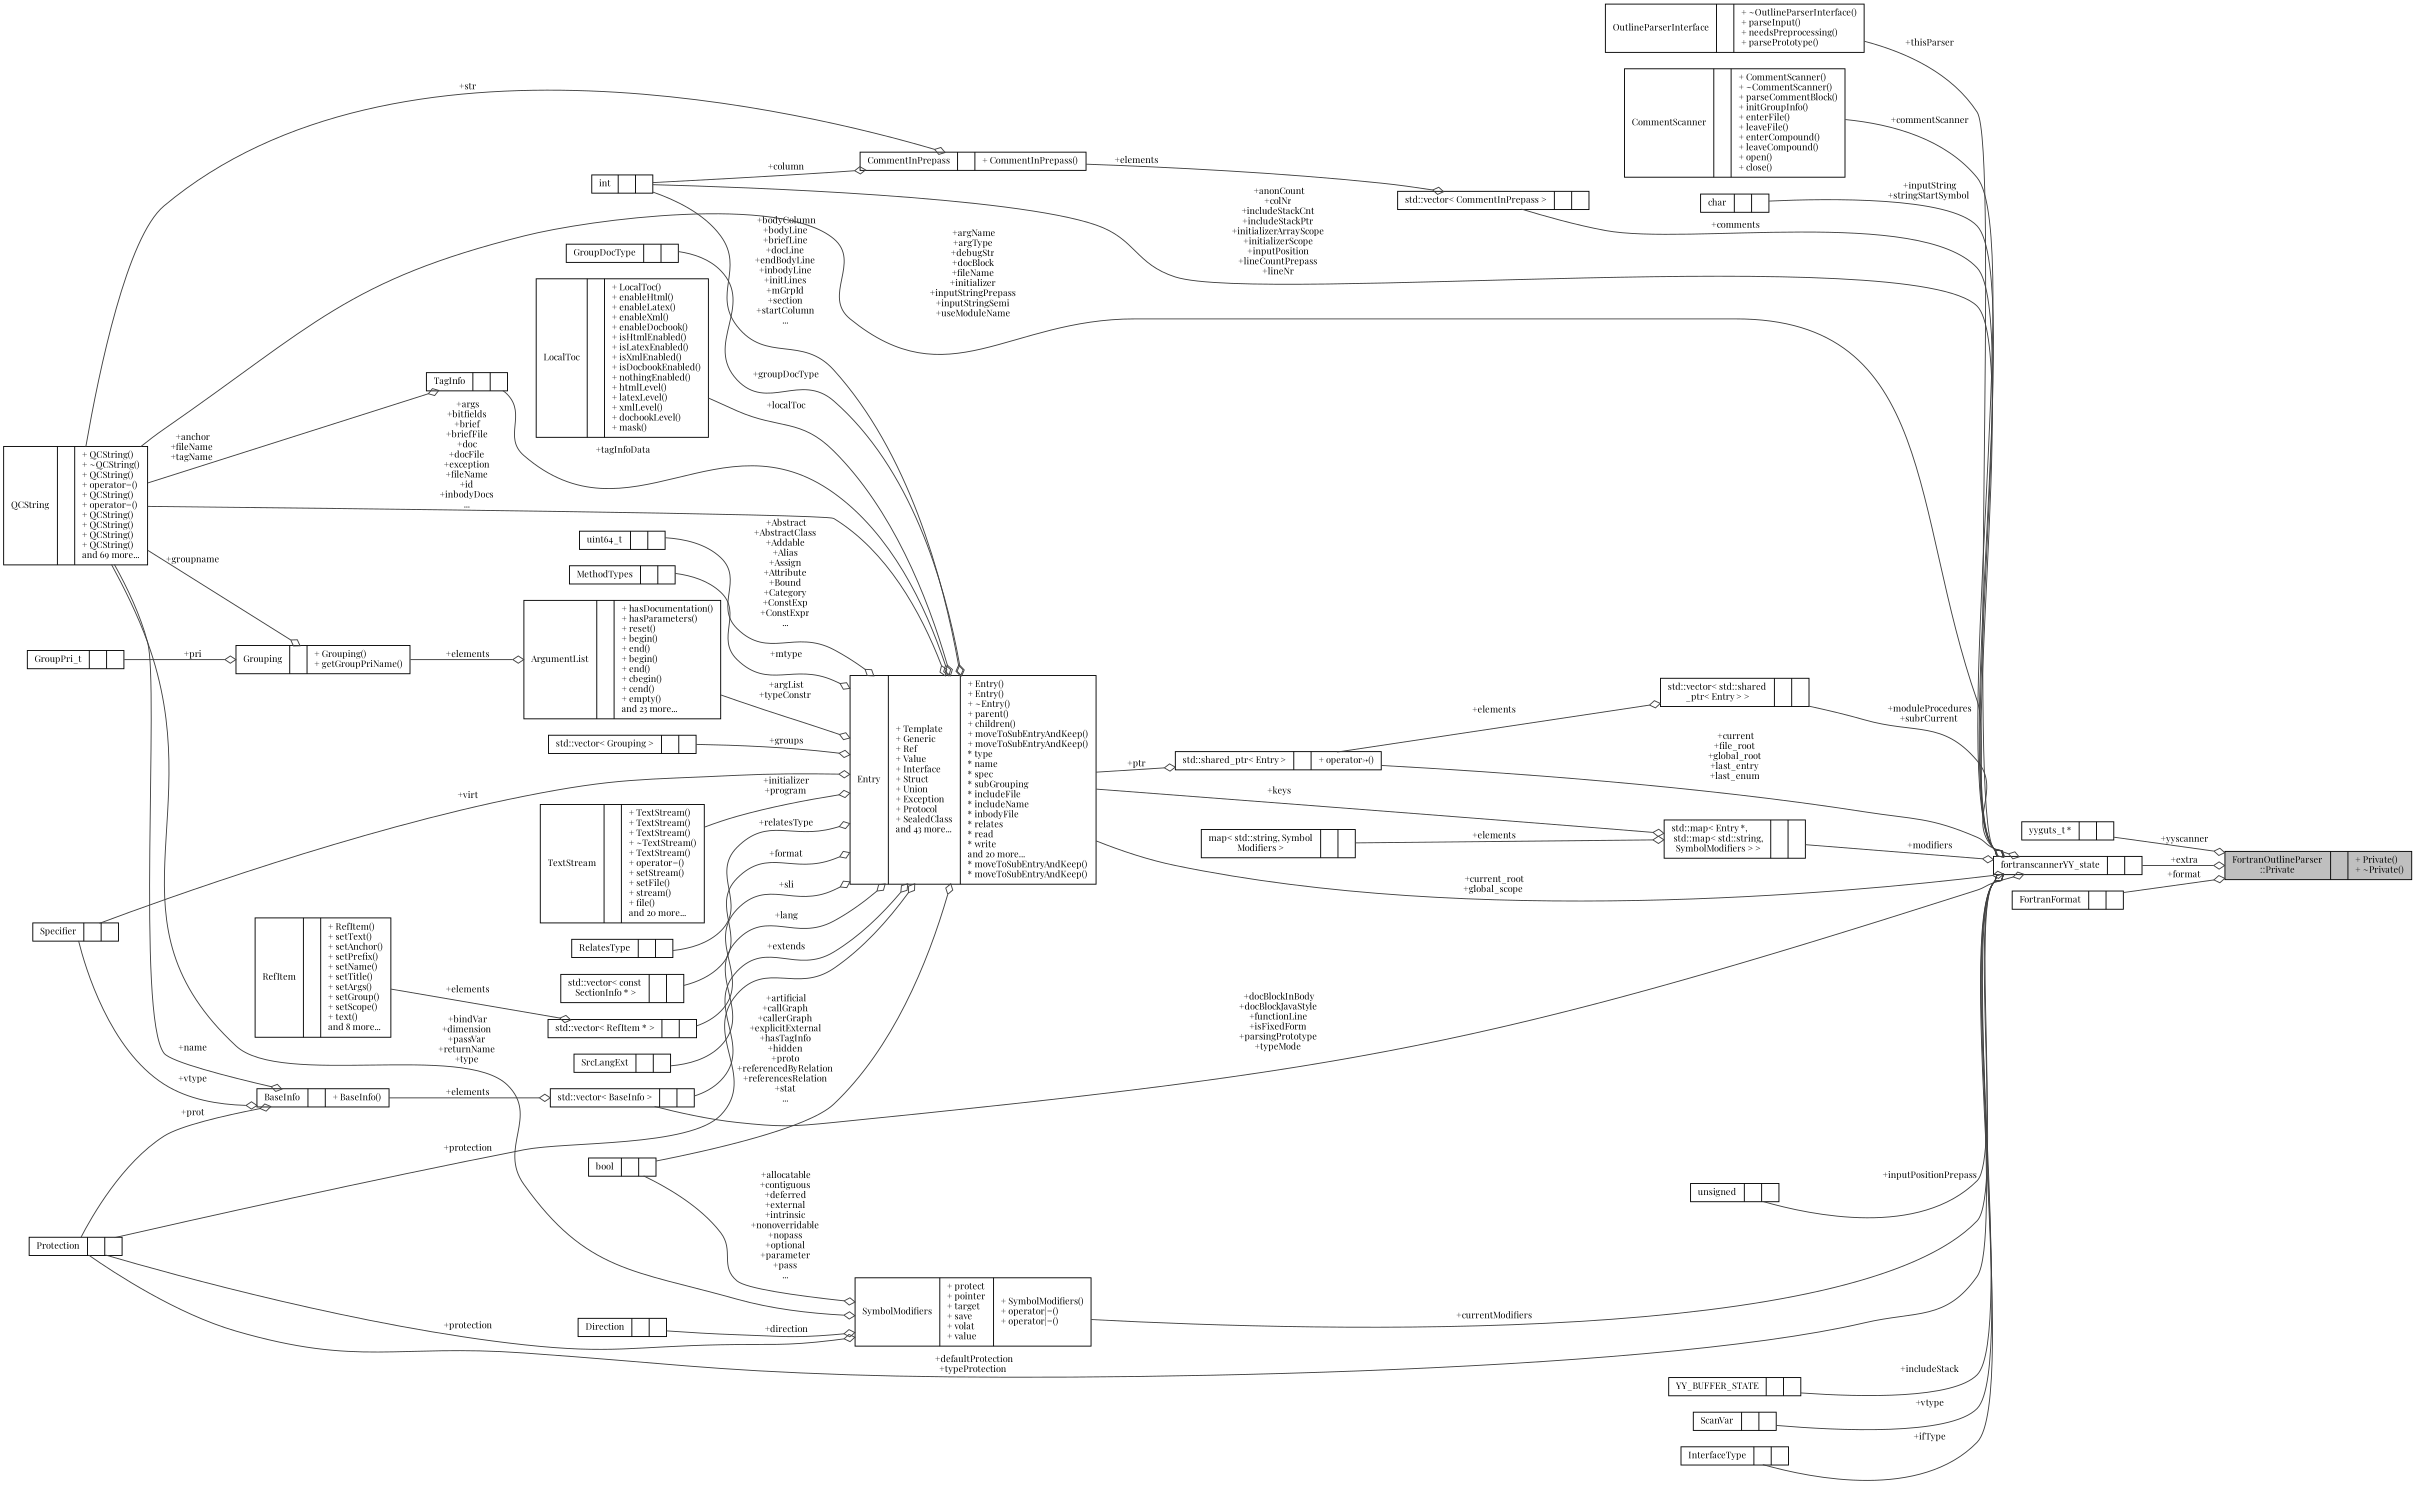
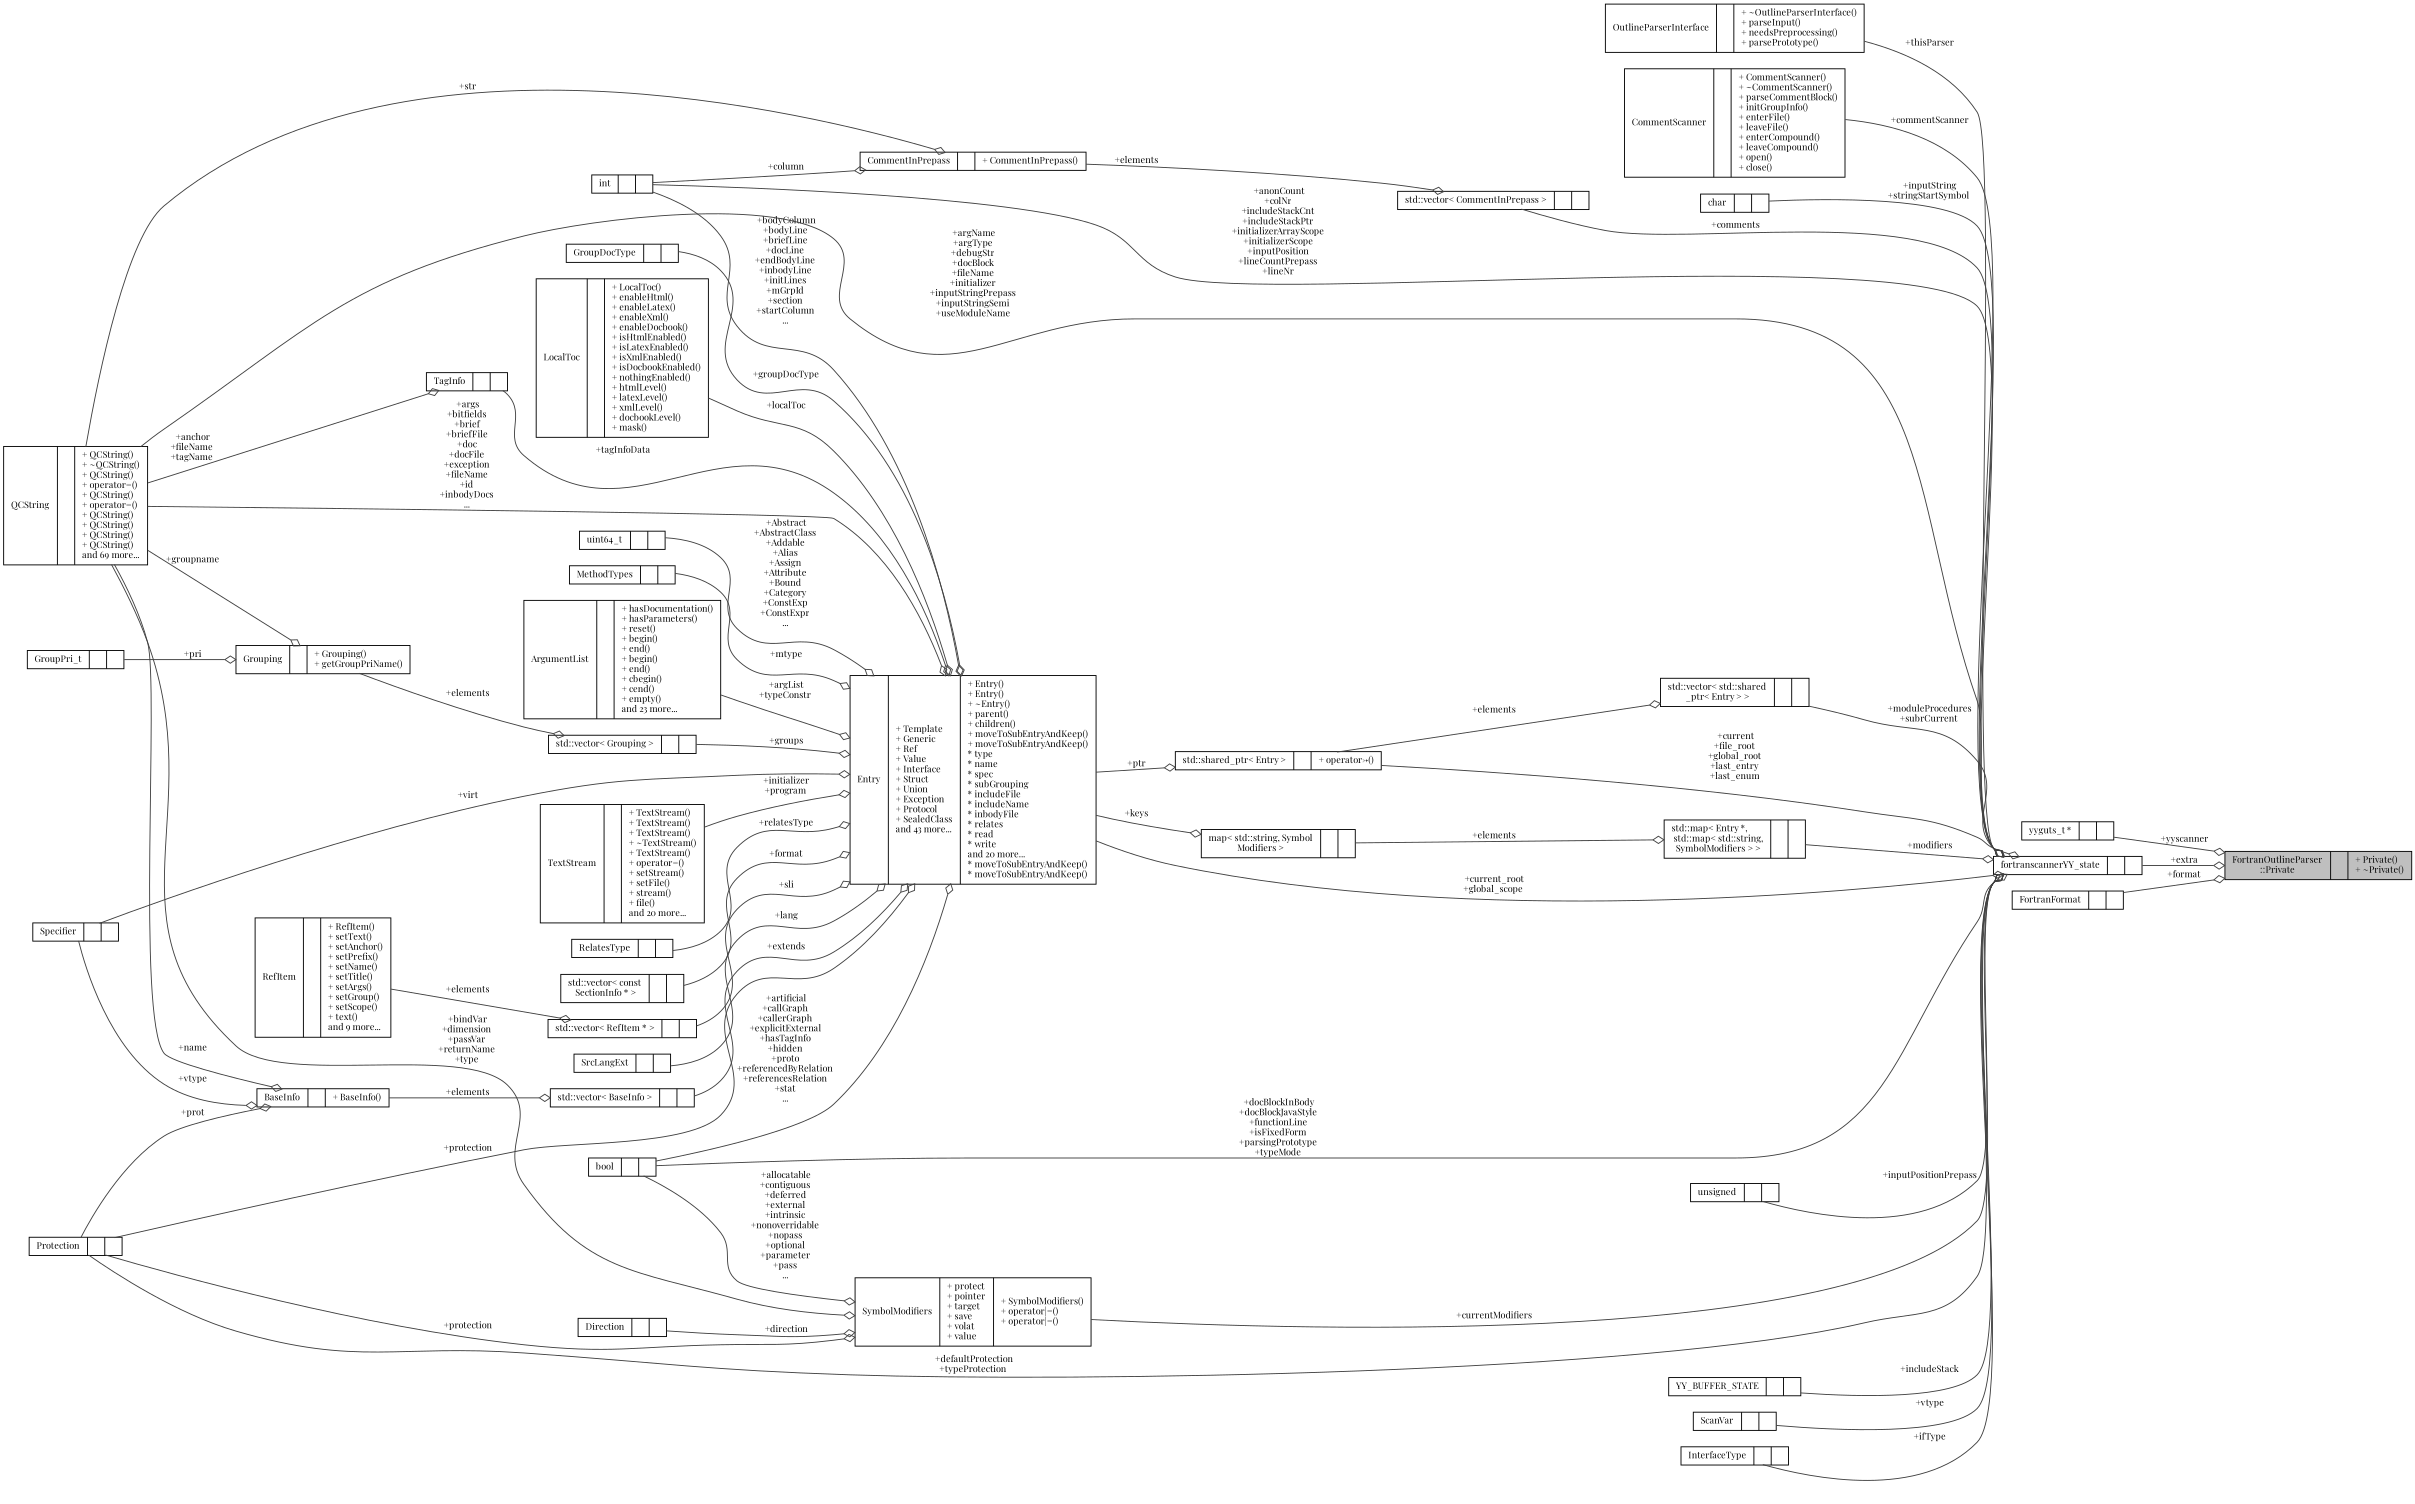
(461, 660) -> (455, 707)
(1375, 810) -> (1143, 825)
(354, 1027) -> (354, 1027)
(1343, 1059) -> (1400, 1158)
